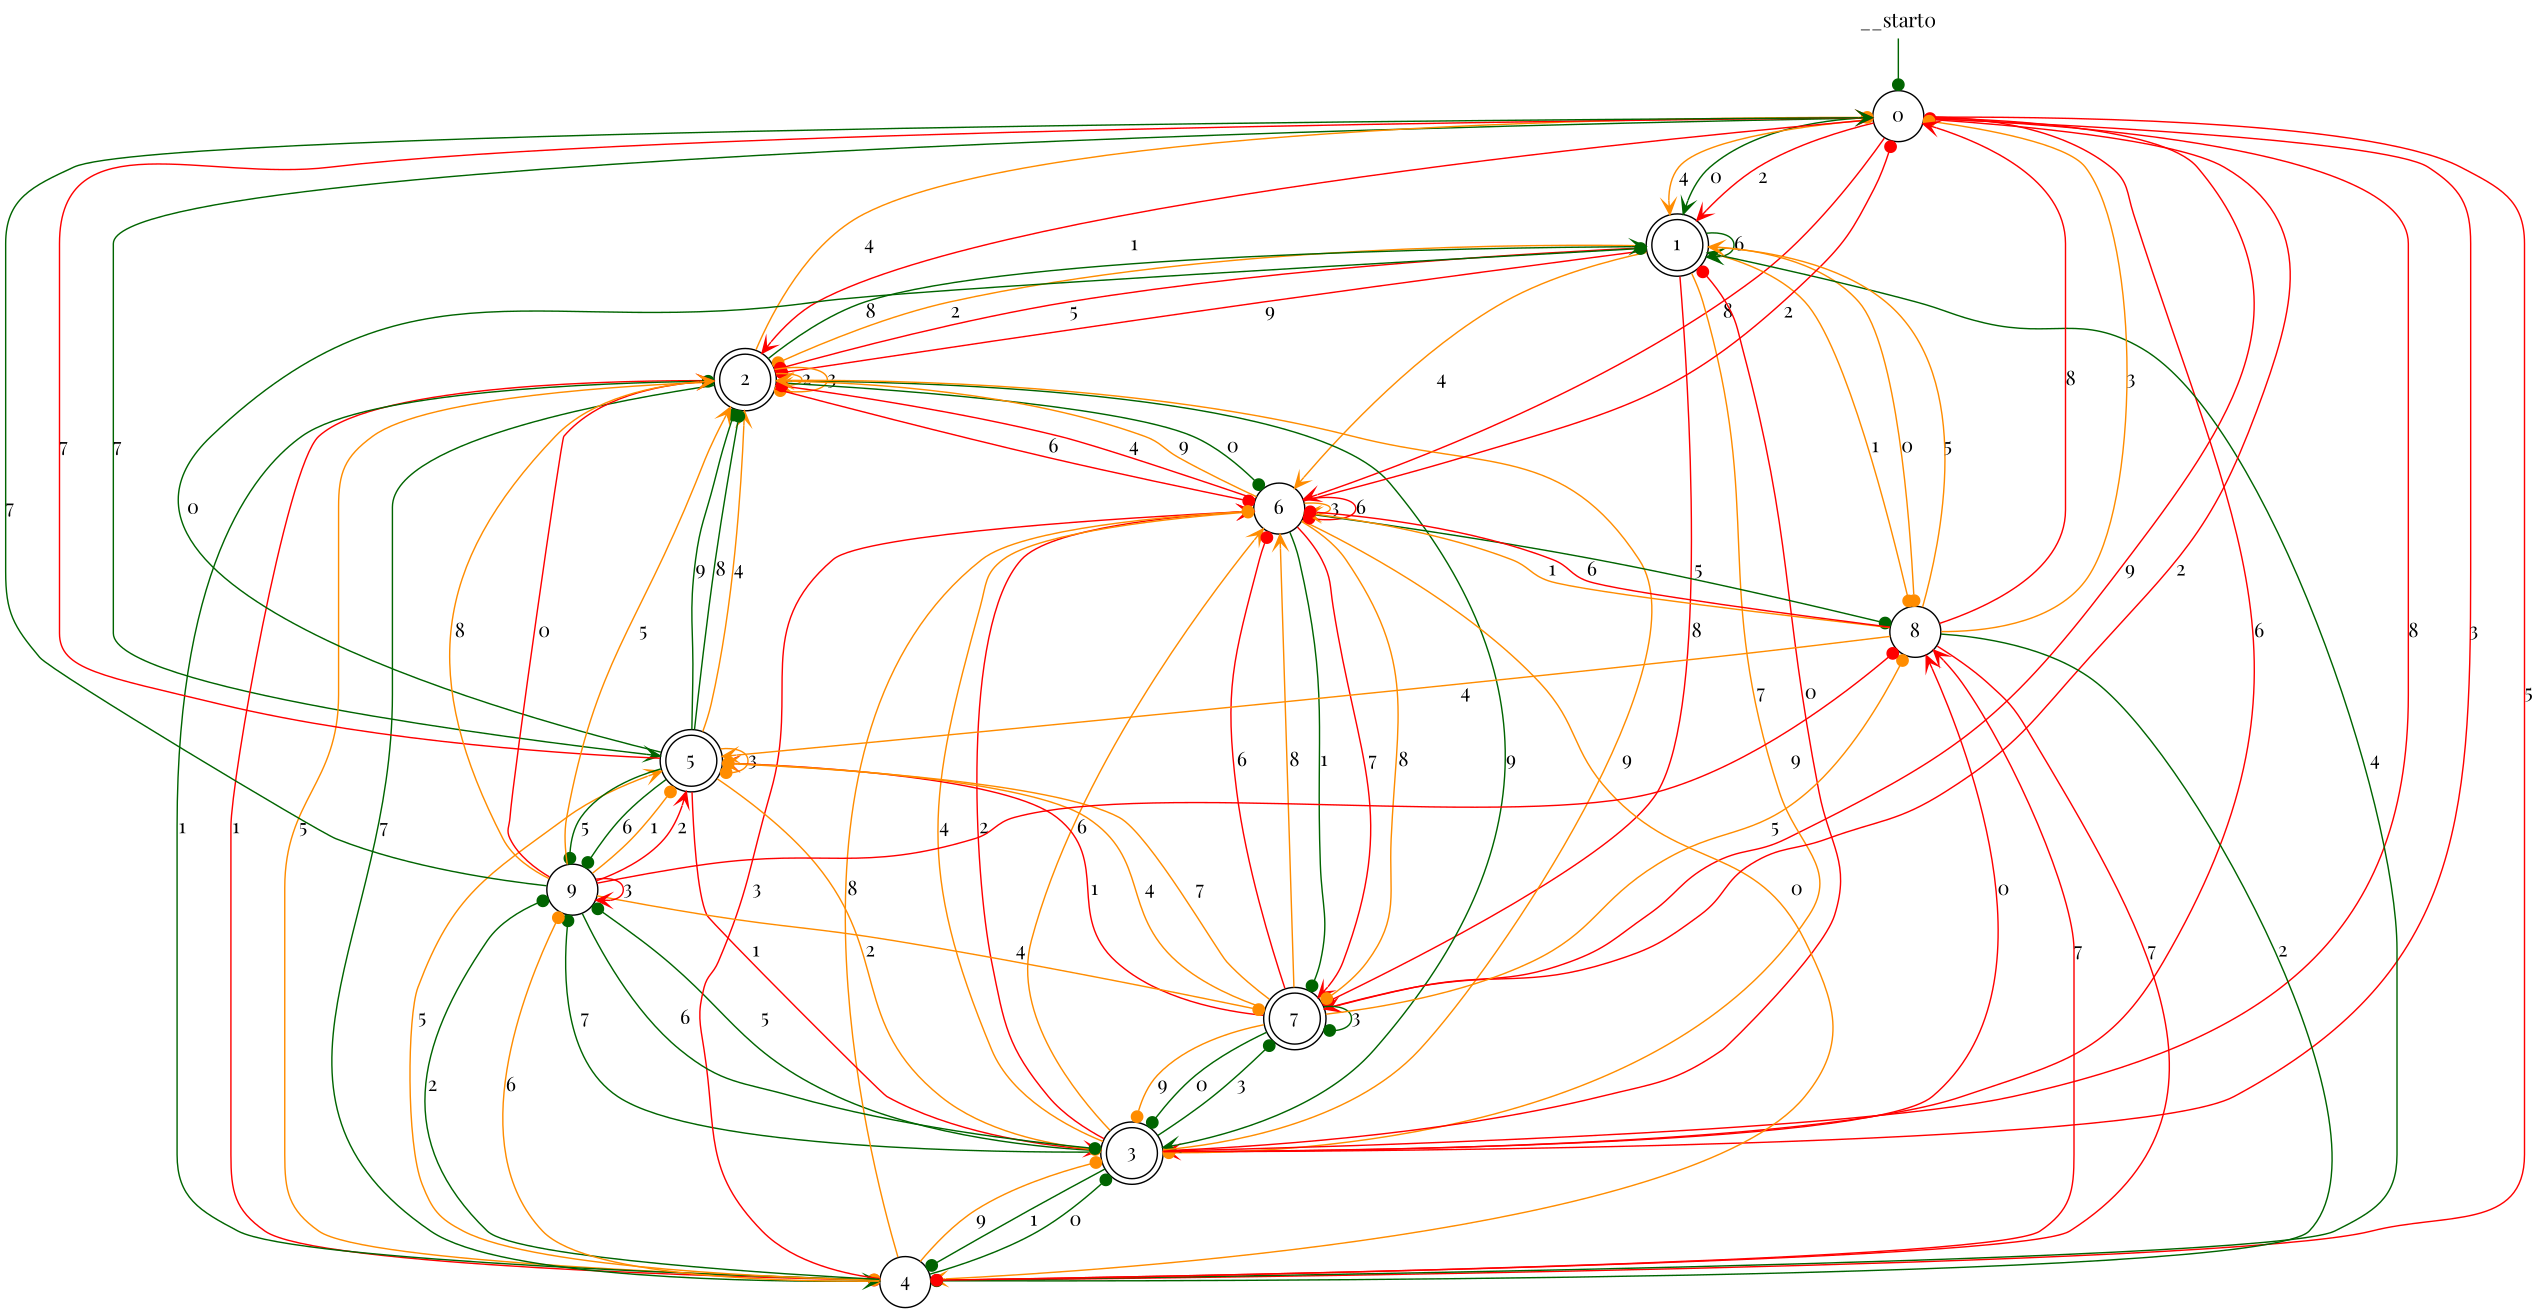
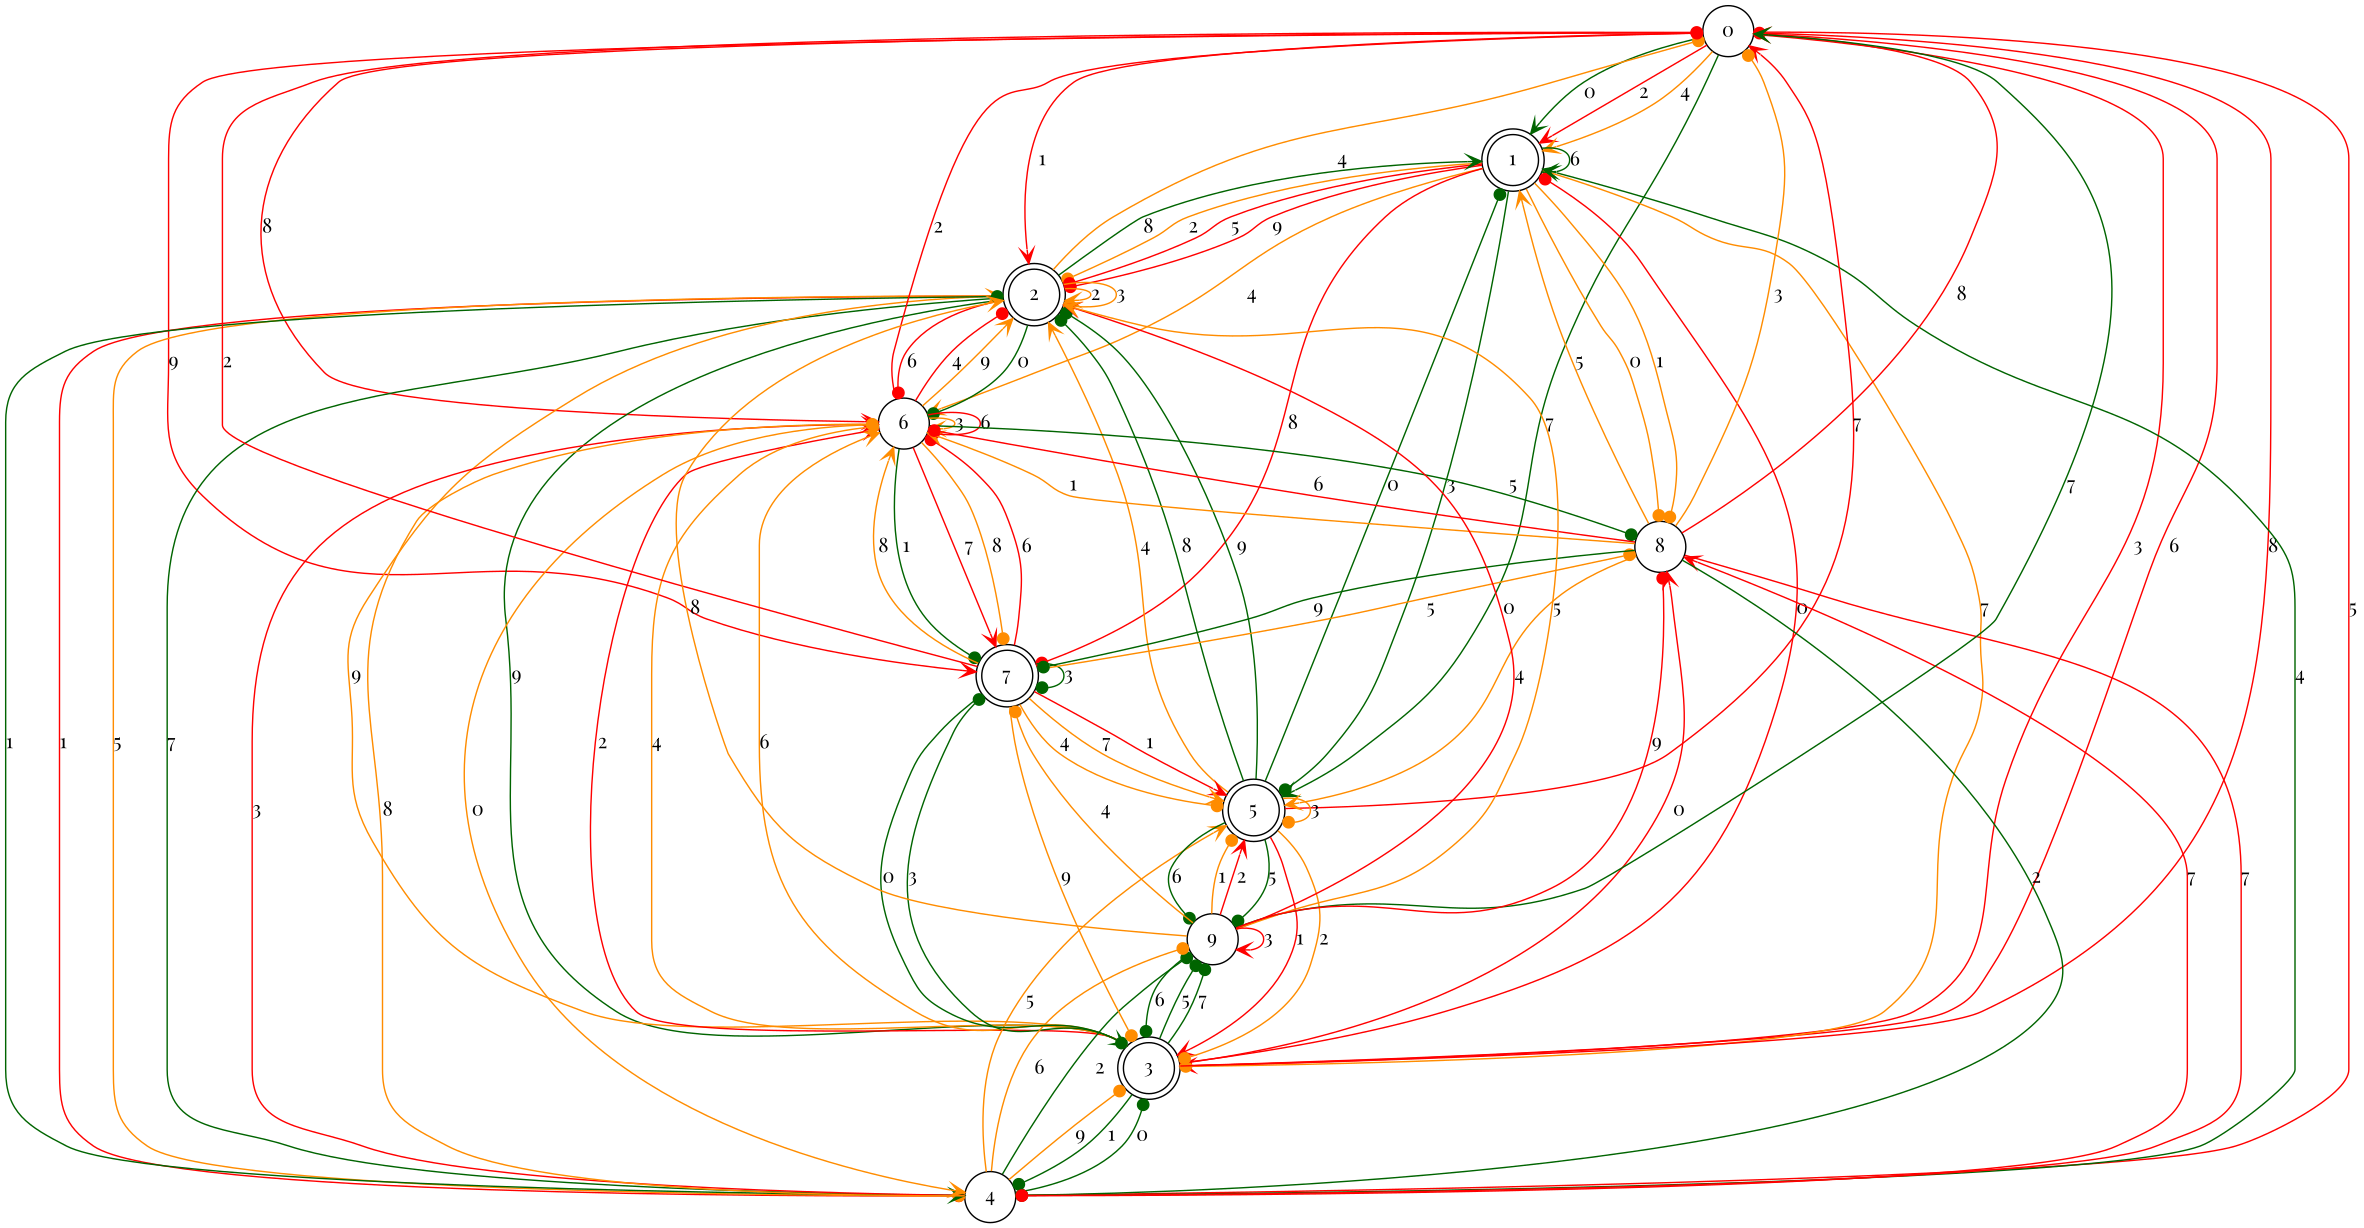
(1898, 22) -> none
none -> (1429, 537)
none -> (1354, 589)
